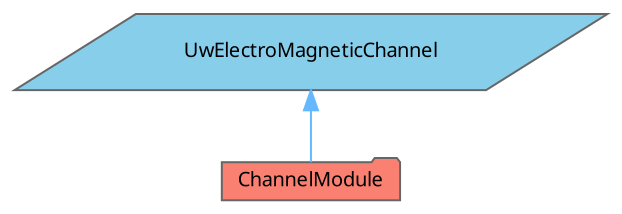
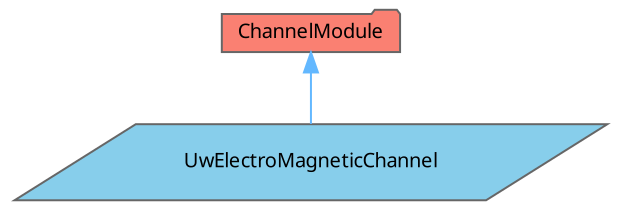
(311, 136) -> (311, 98)
